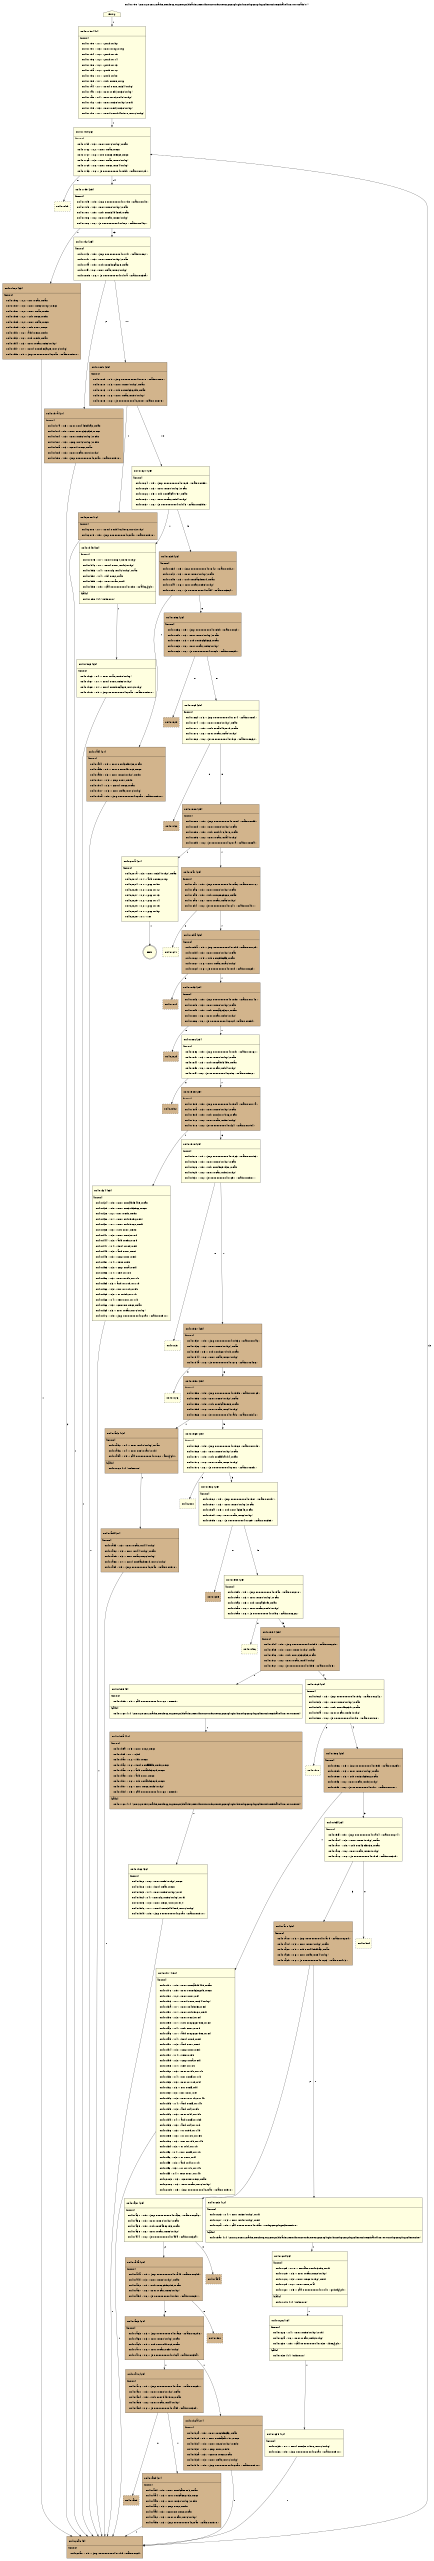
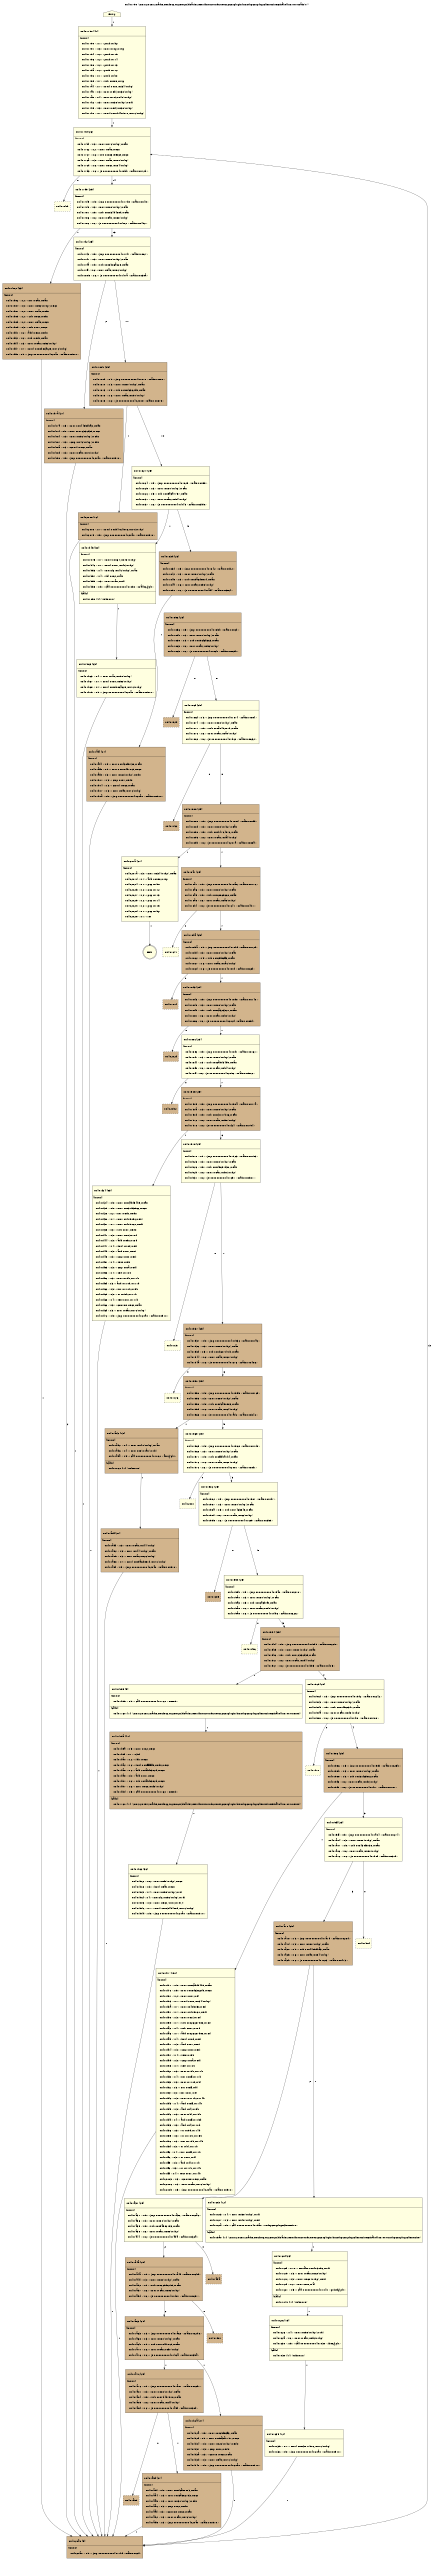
(200, 603) -> none
